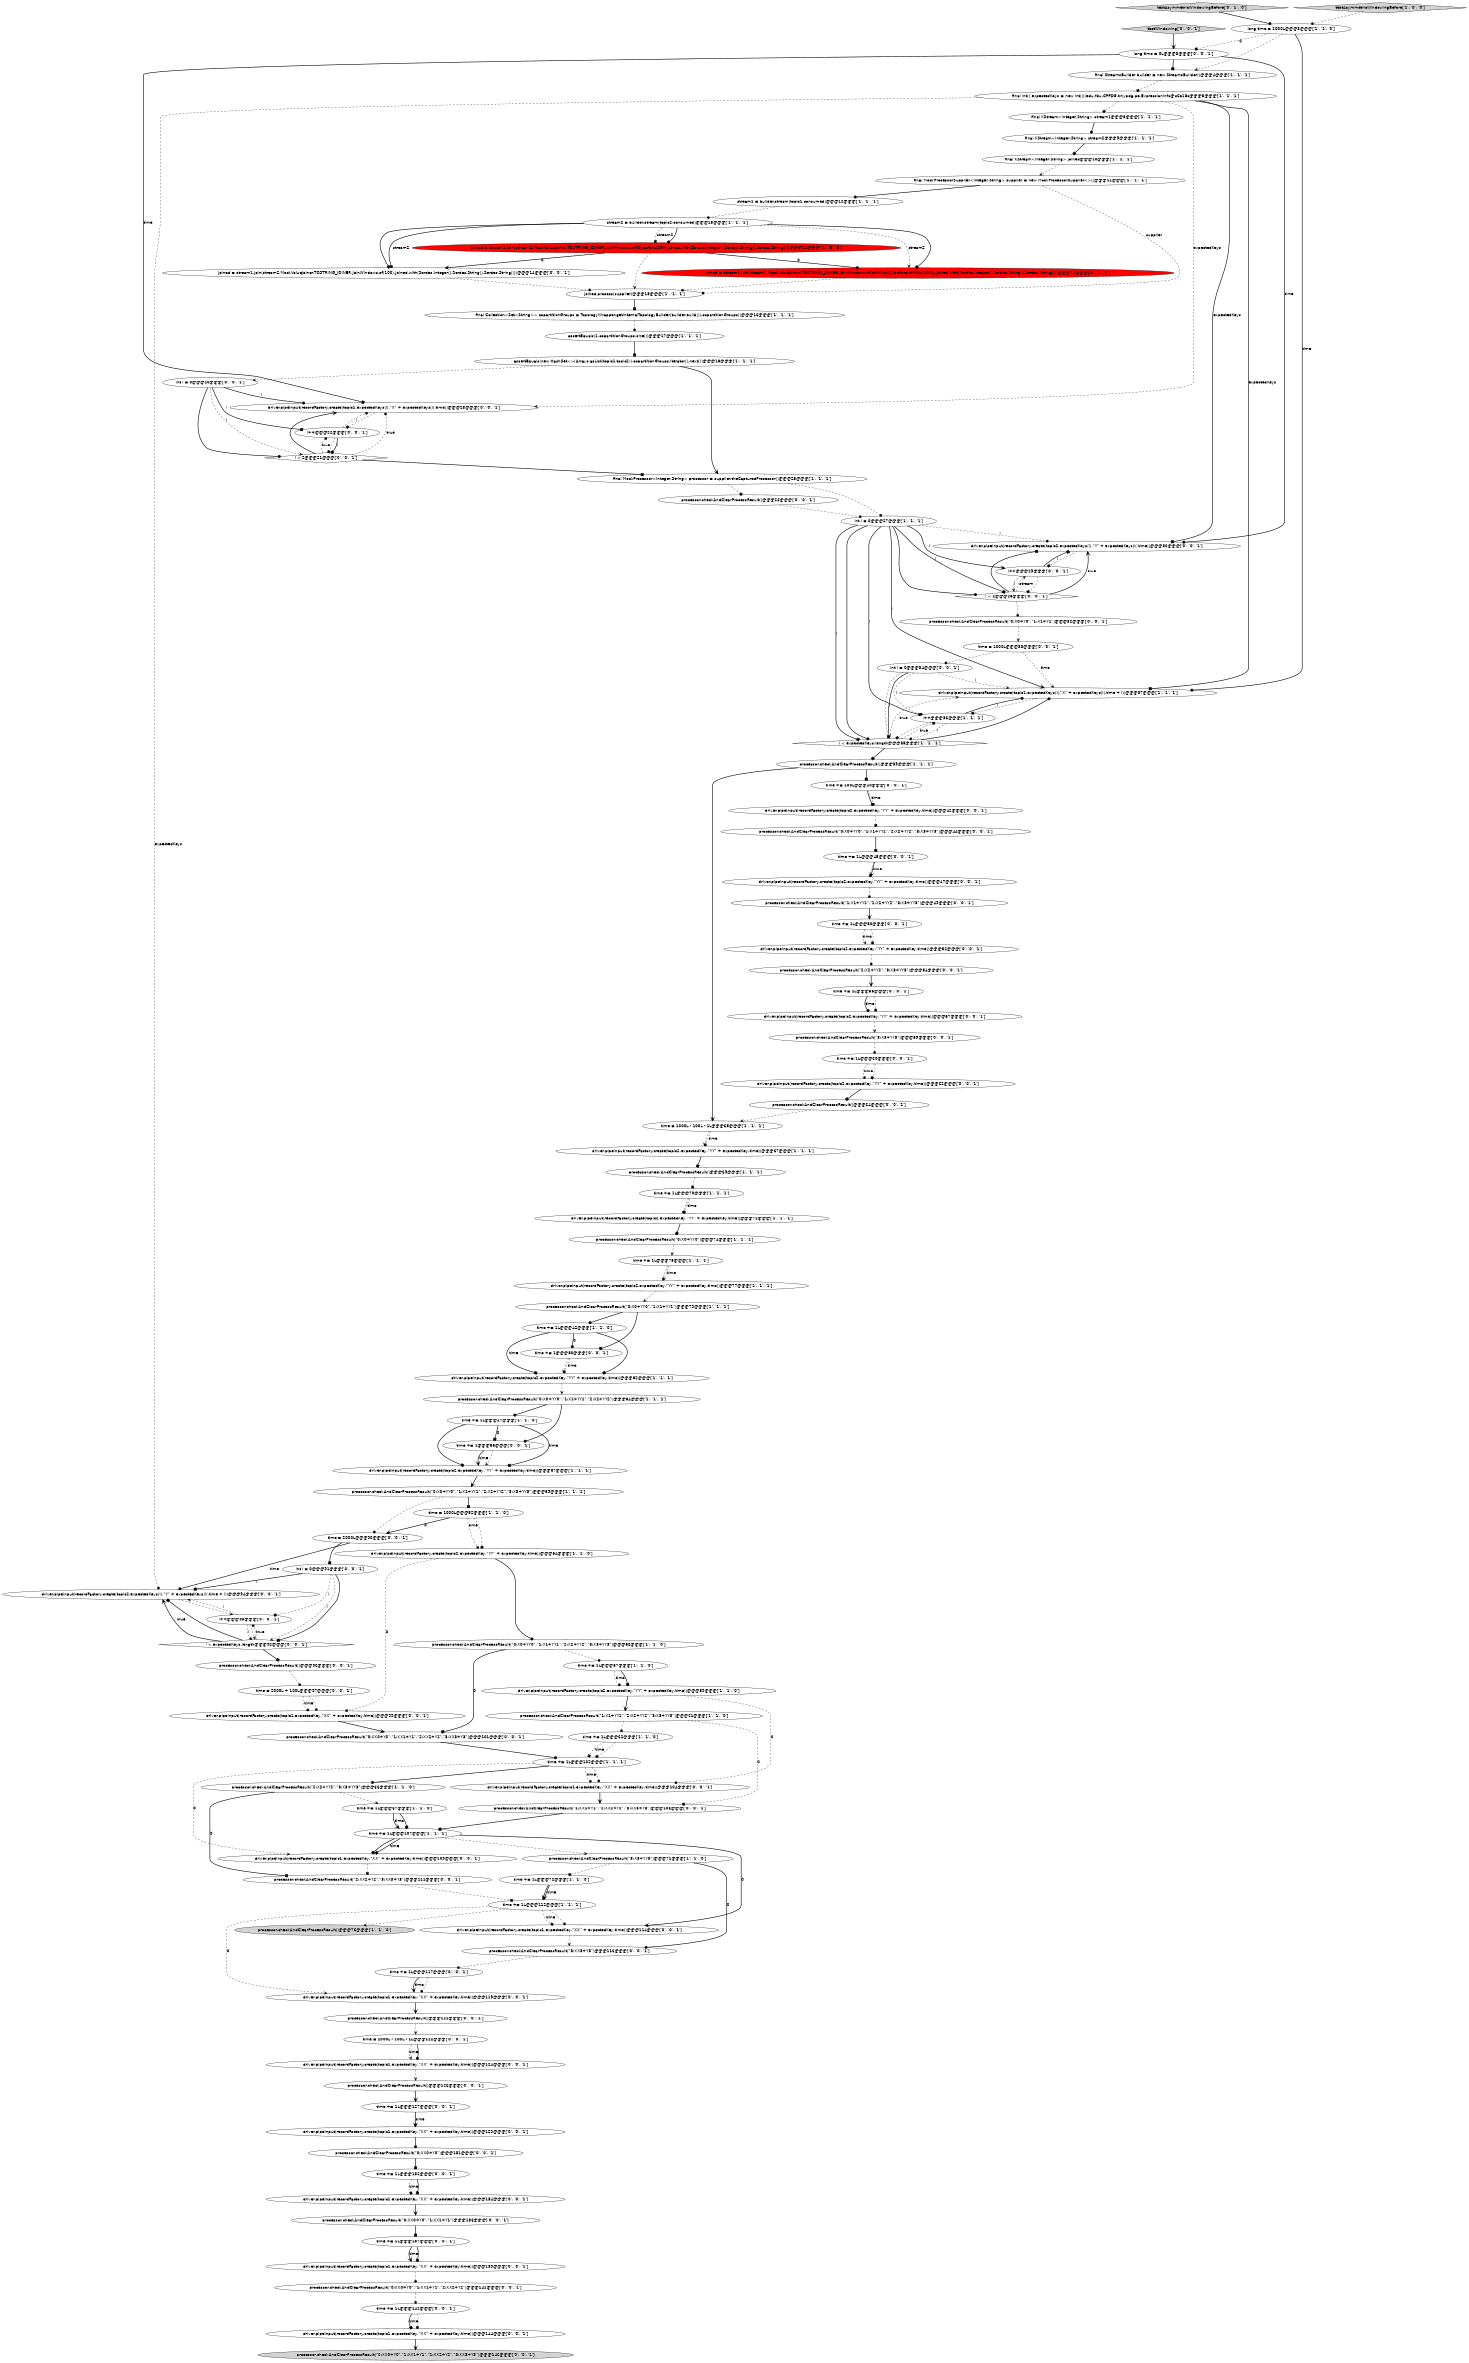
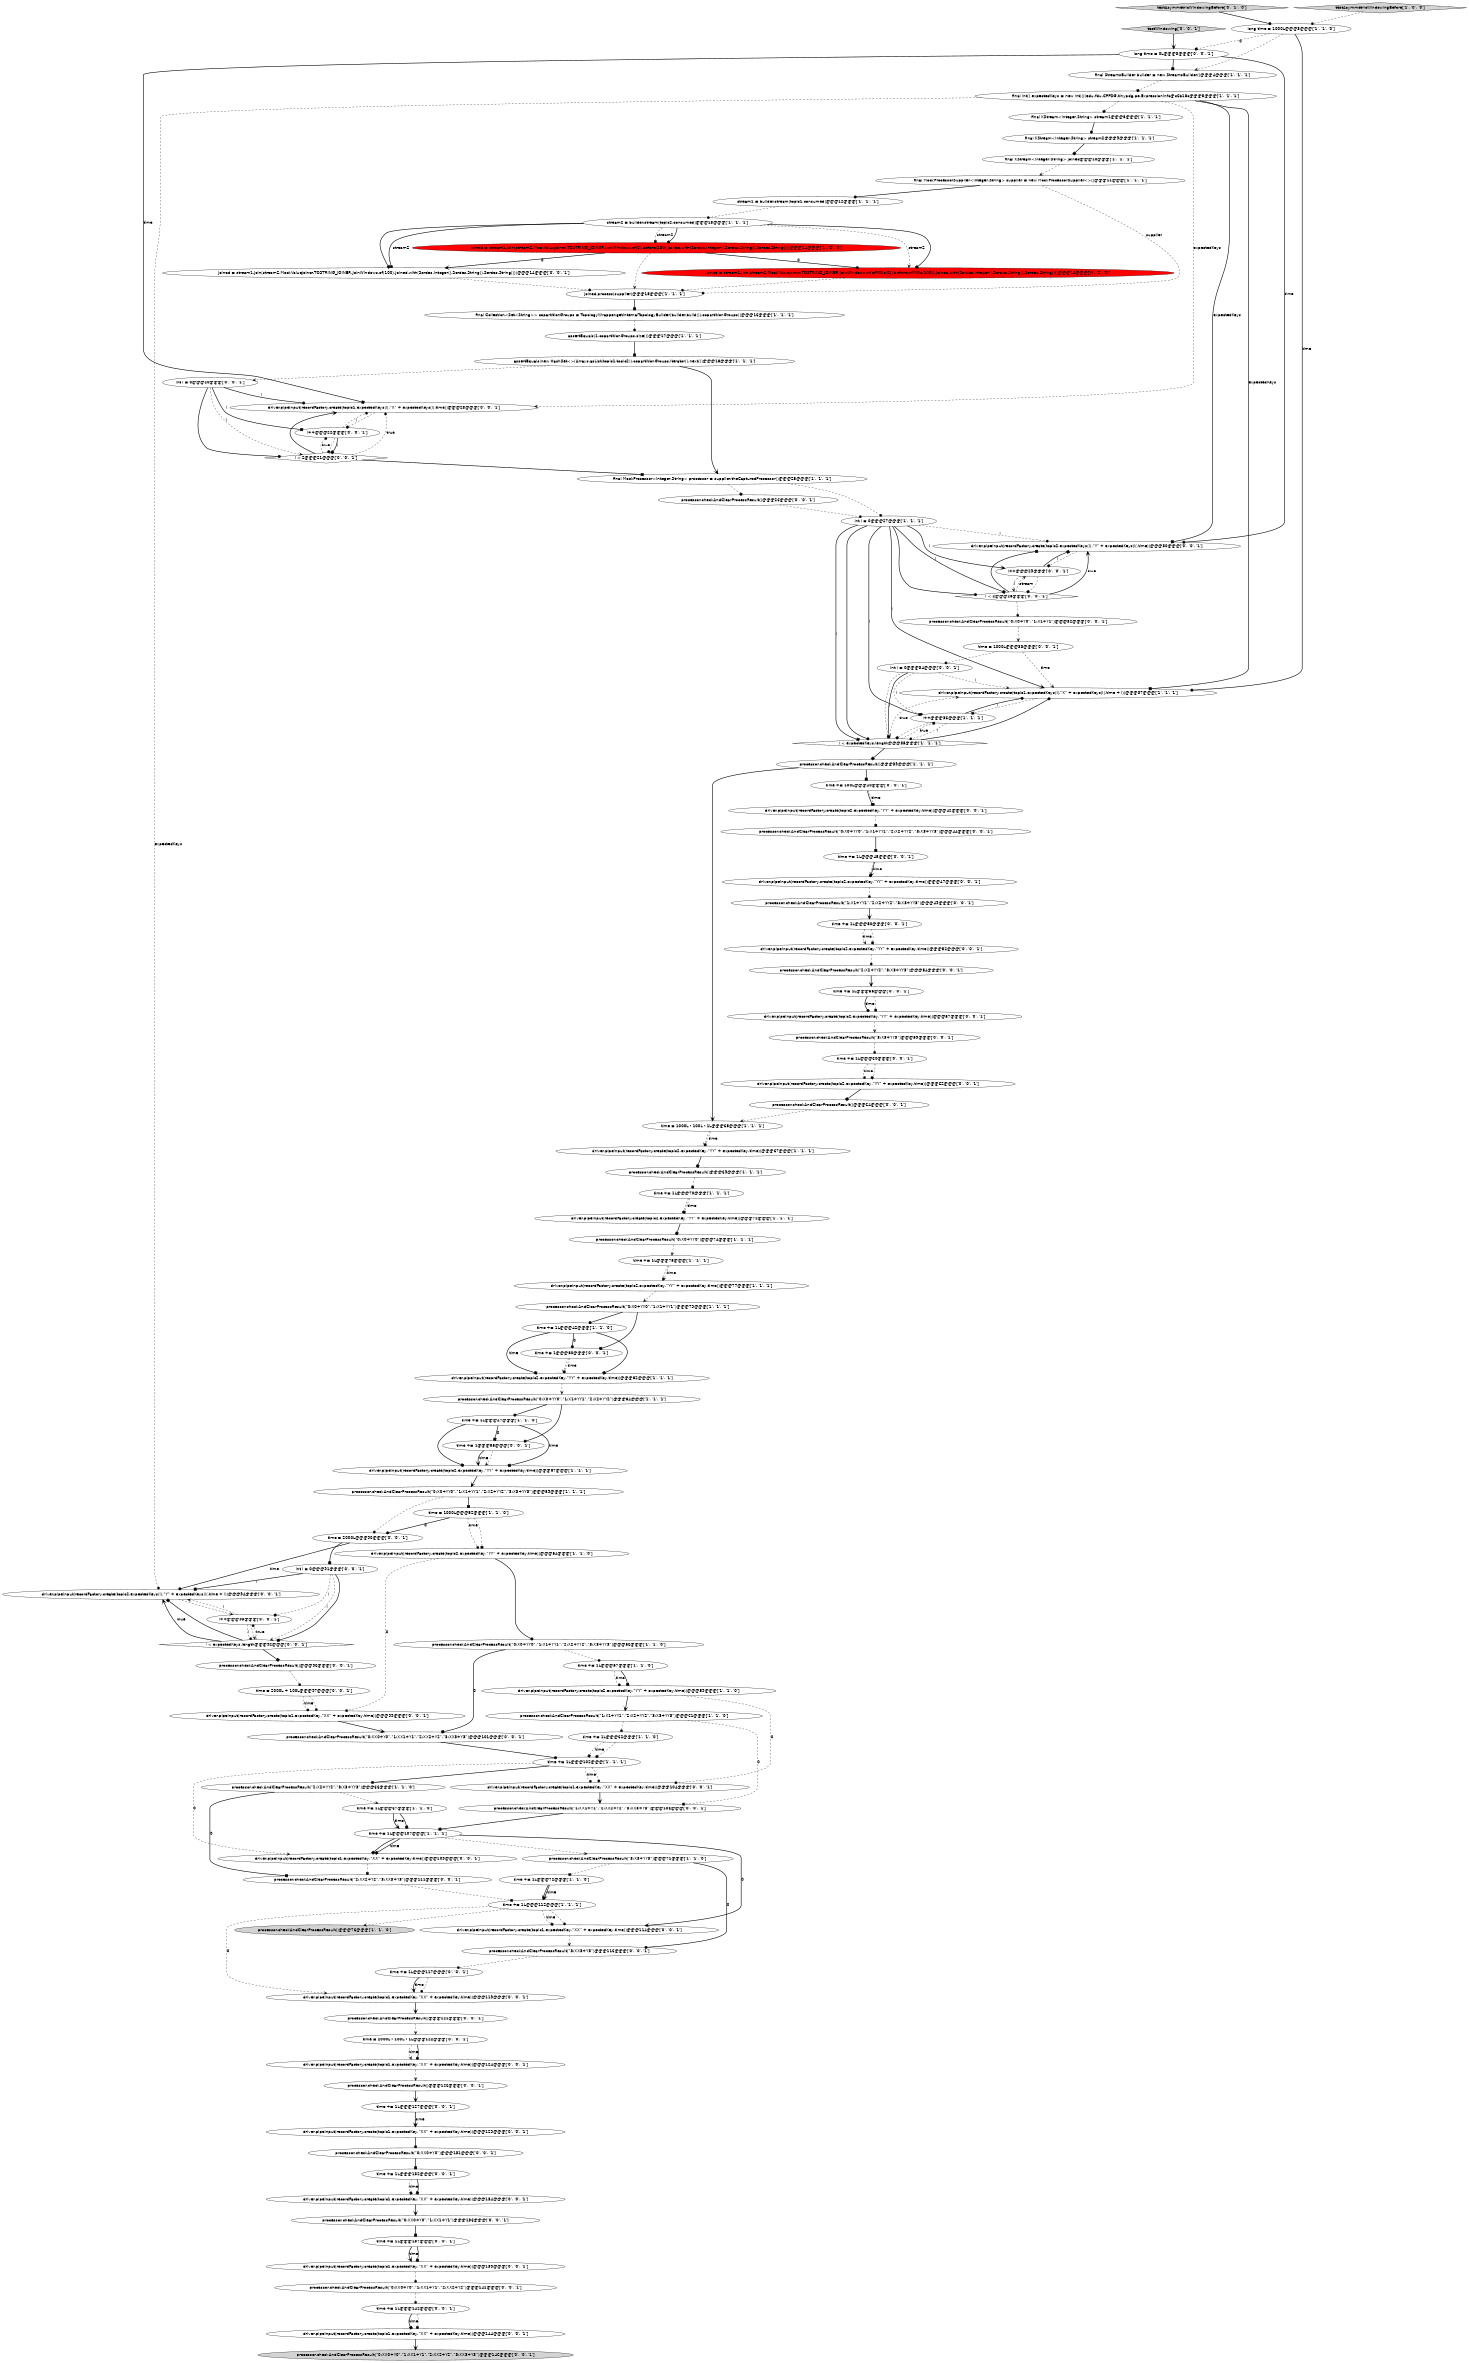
(419, 1525) -> (419, 1525)
